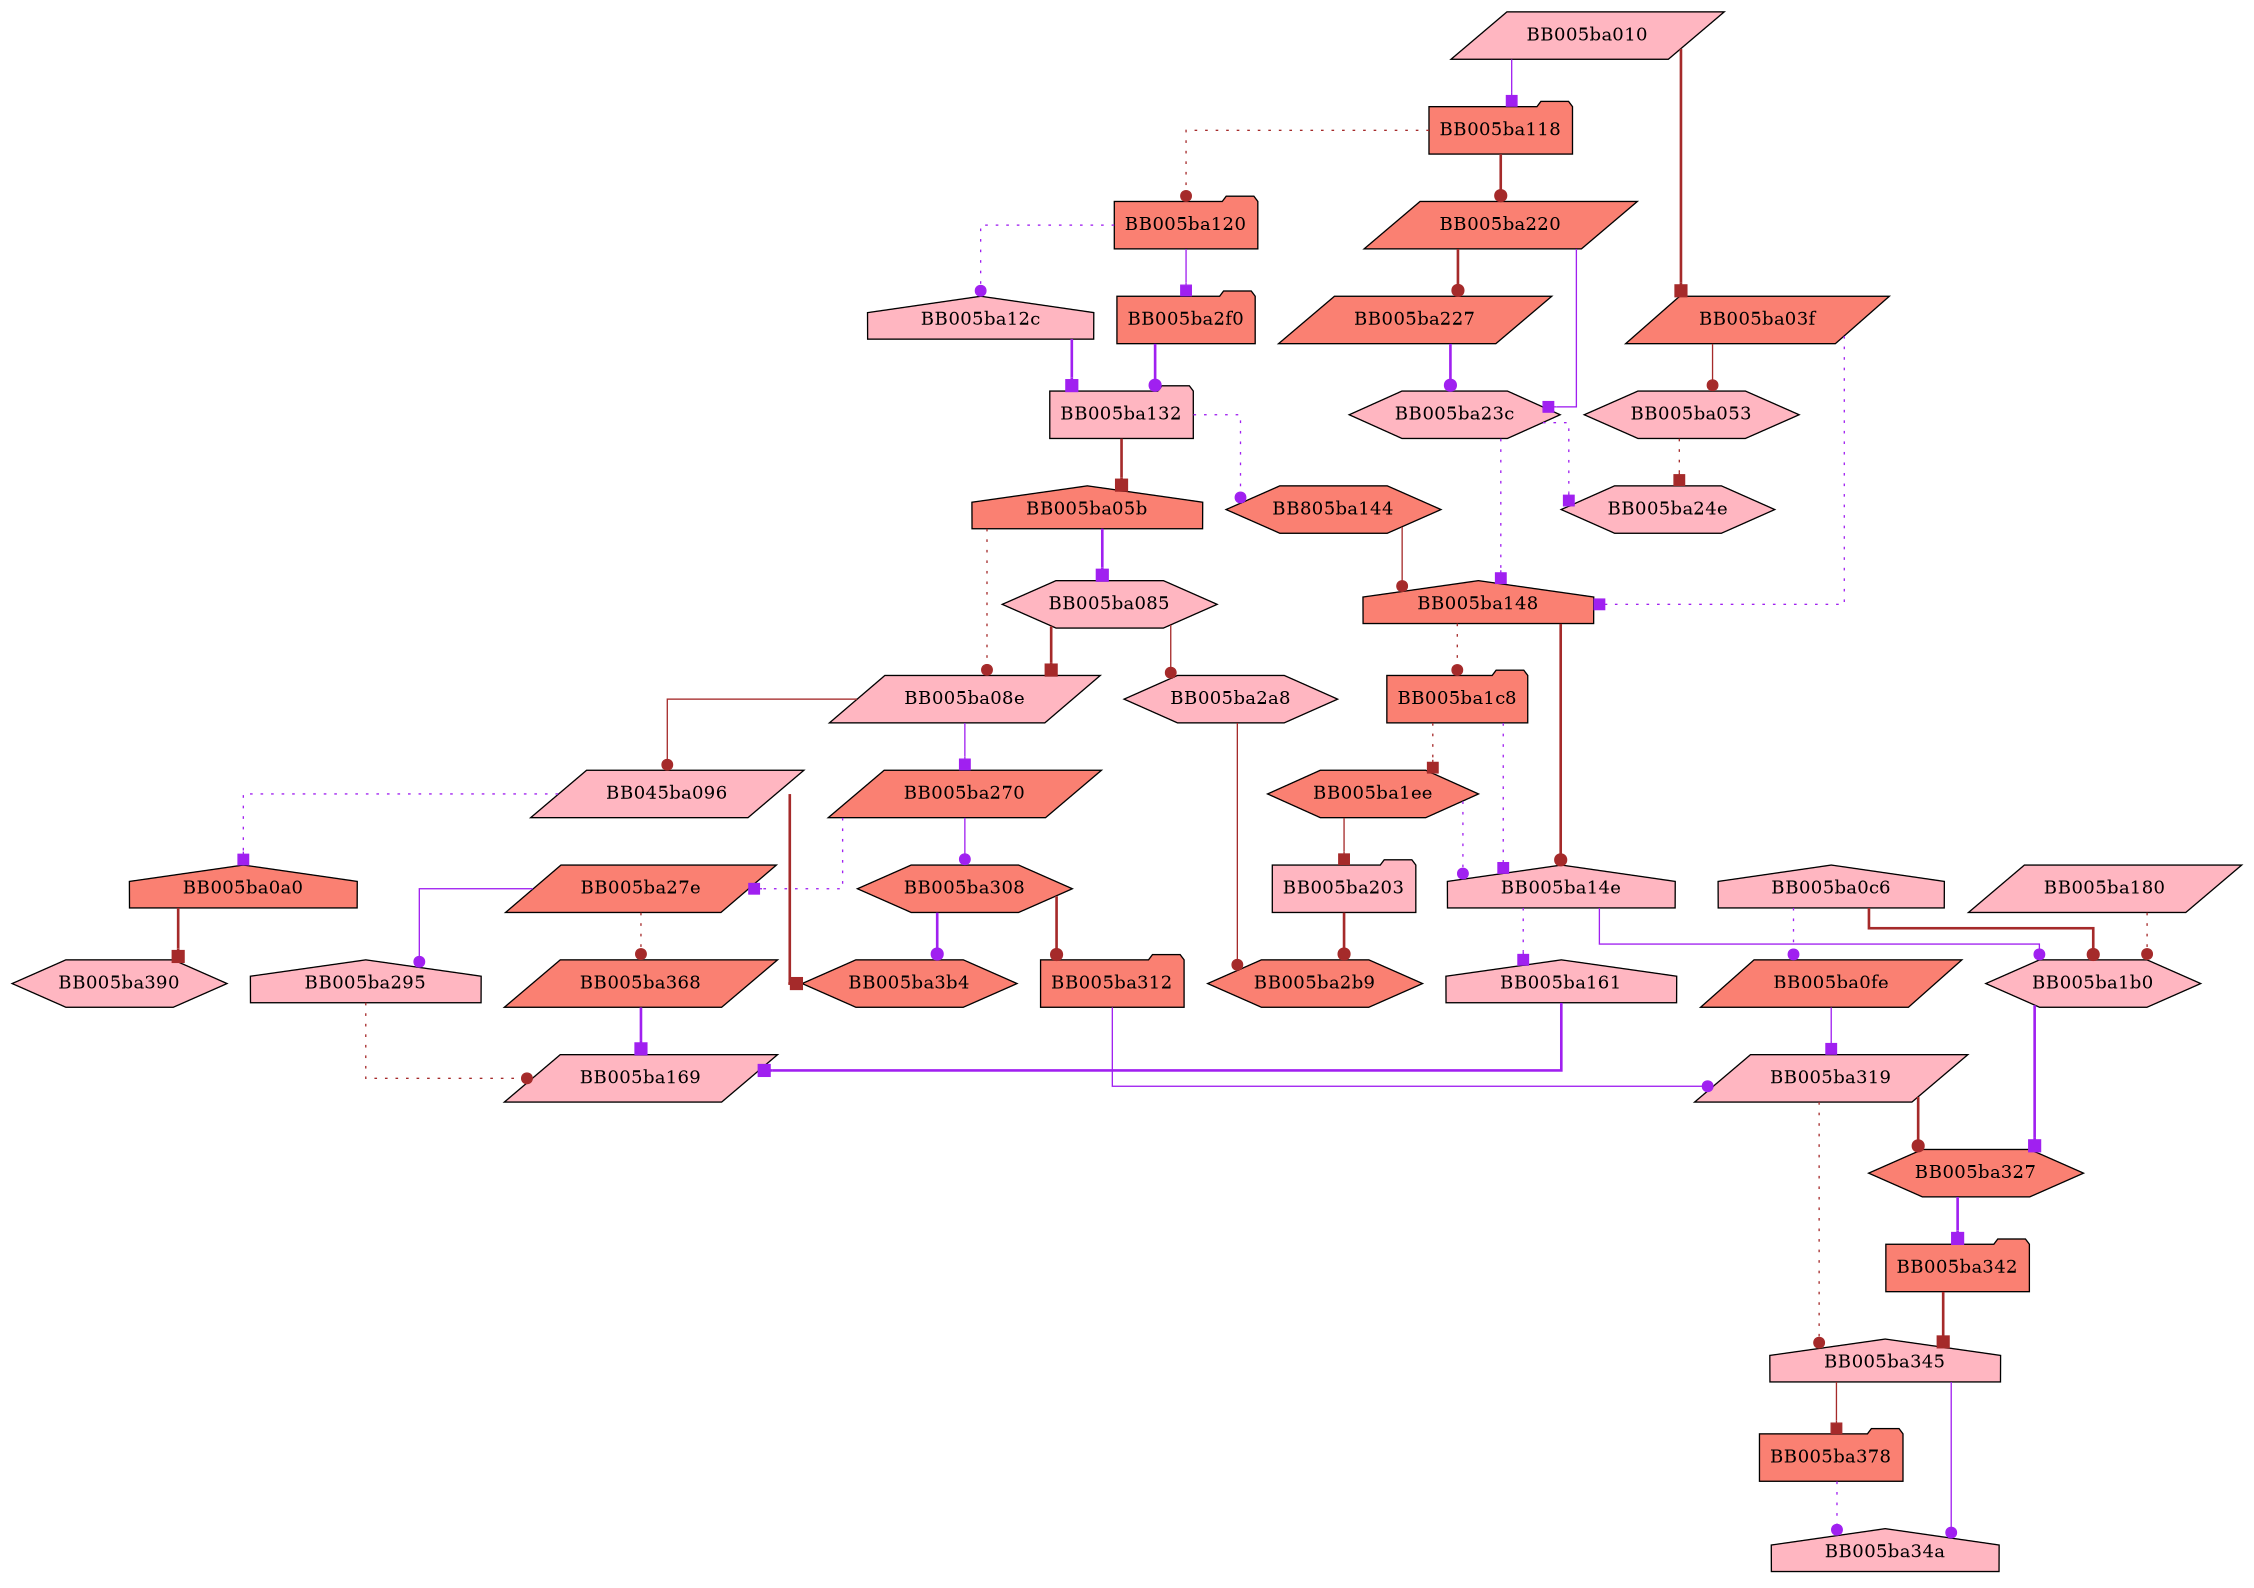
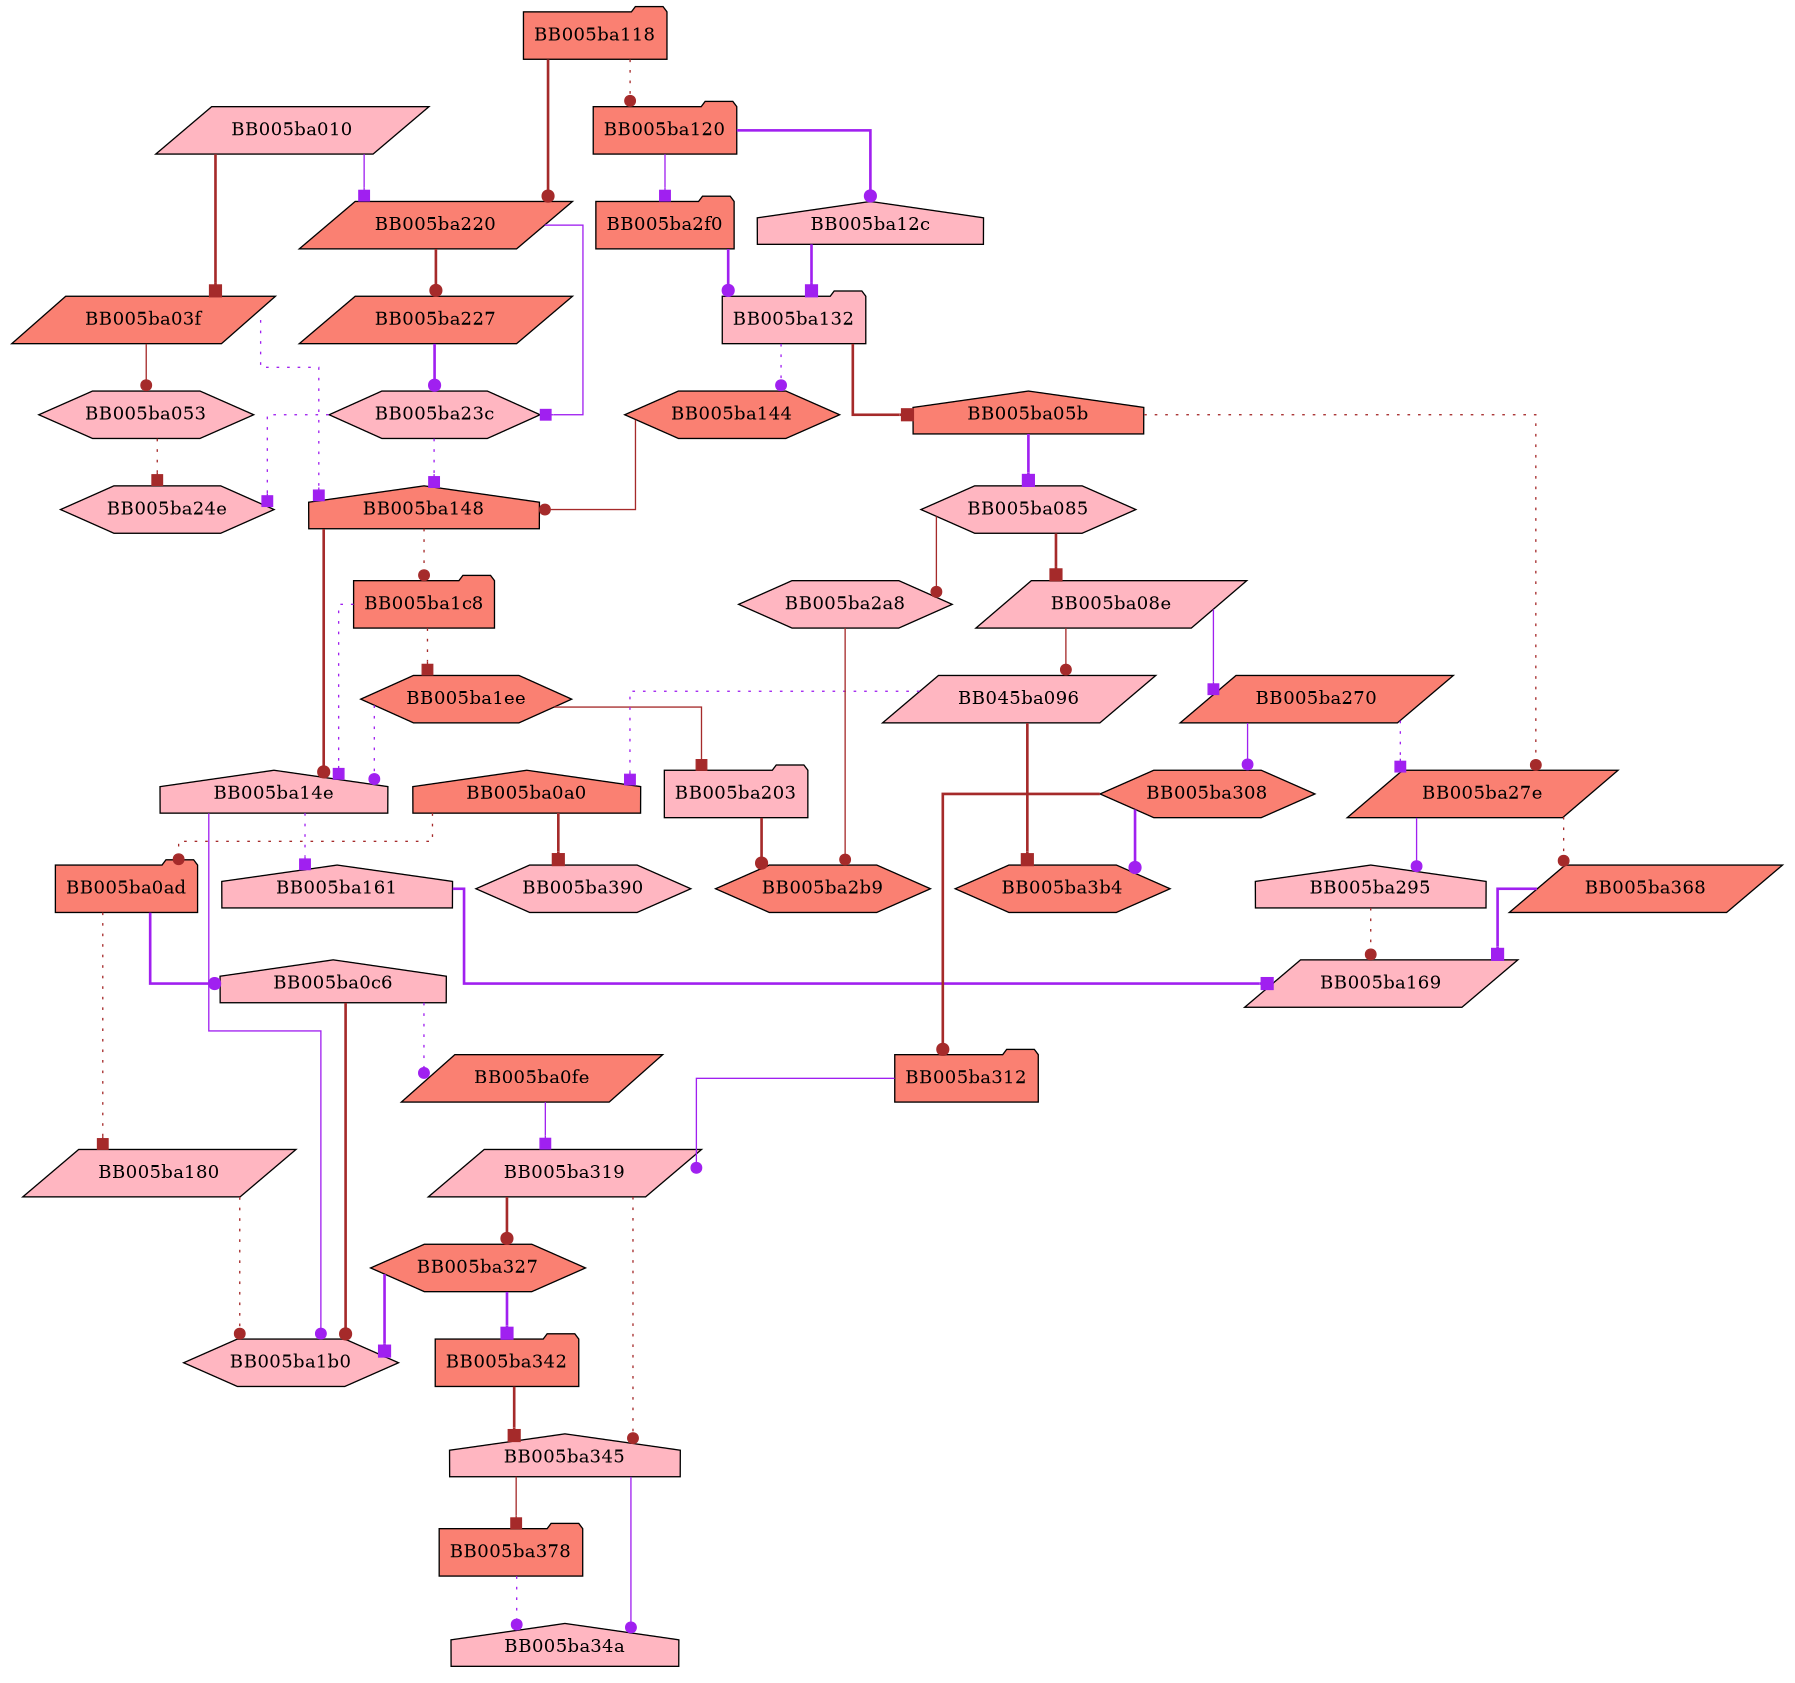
(1512, 76) -> (364, 171)
(1017, 225) -> (834, 130)
(1334, 510) -> (732, 415)
(987, 597) -> (1513, 415)
none -> (126, 889)
(2035, 1072) -> (385, 1309)
